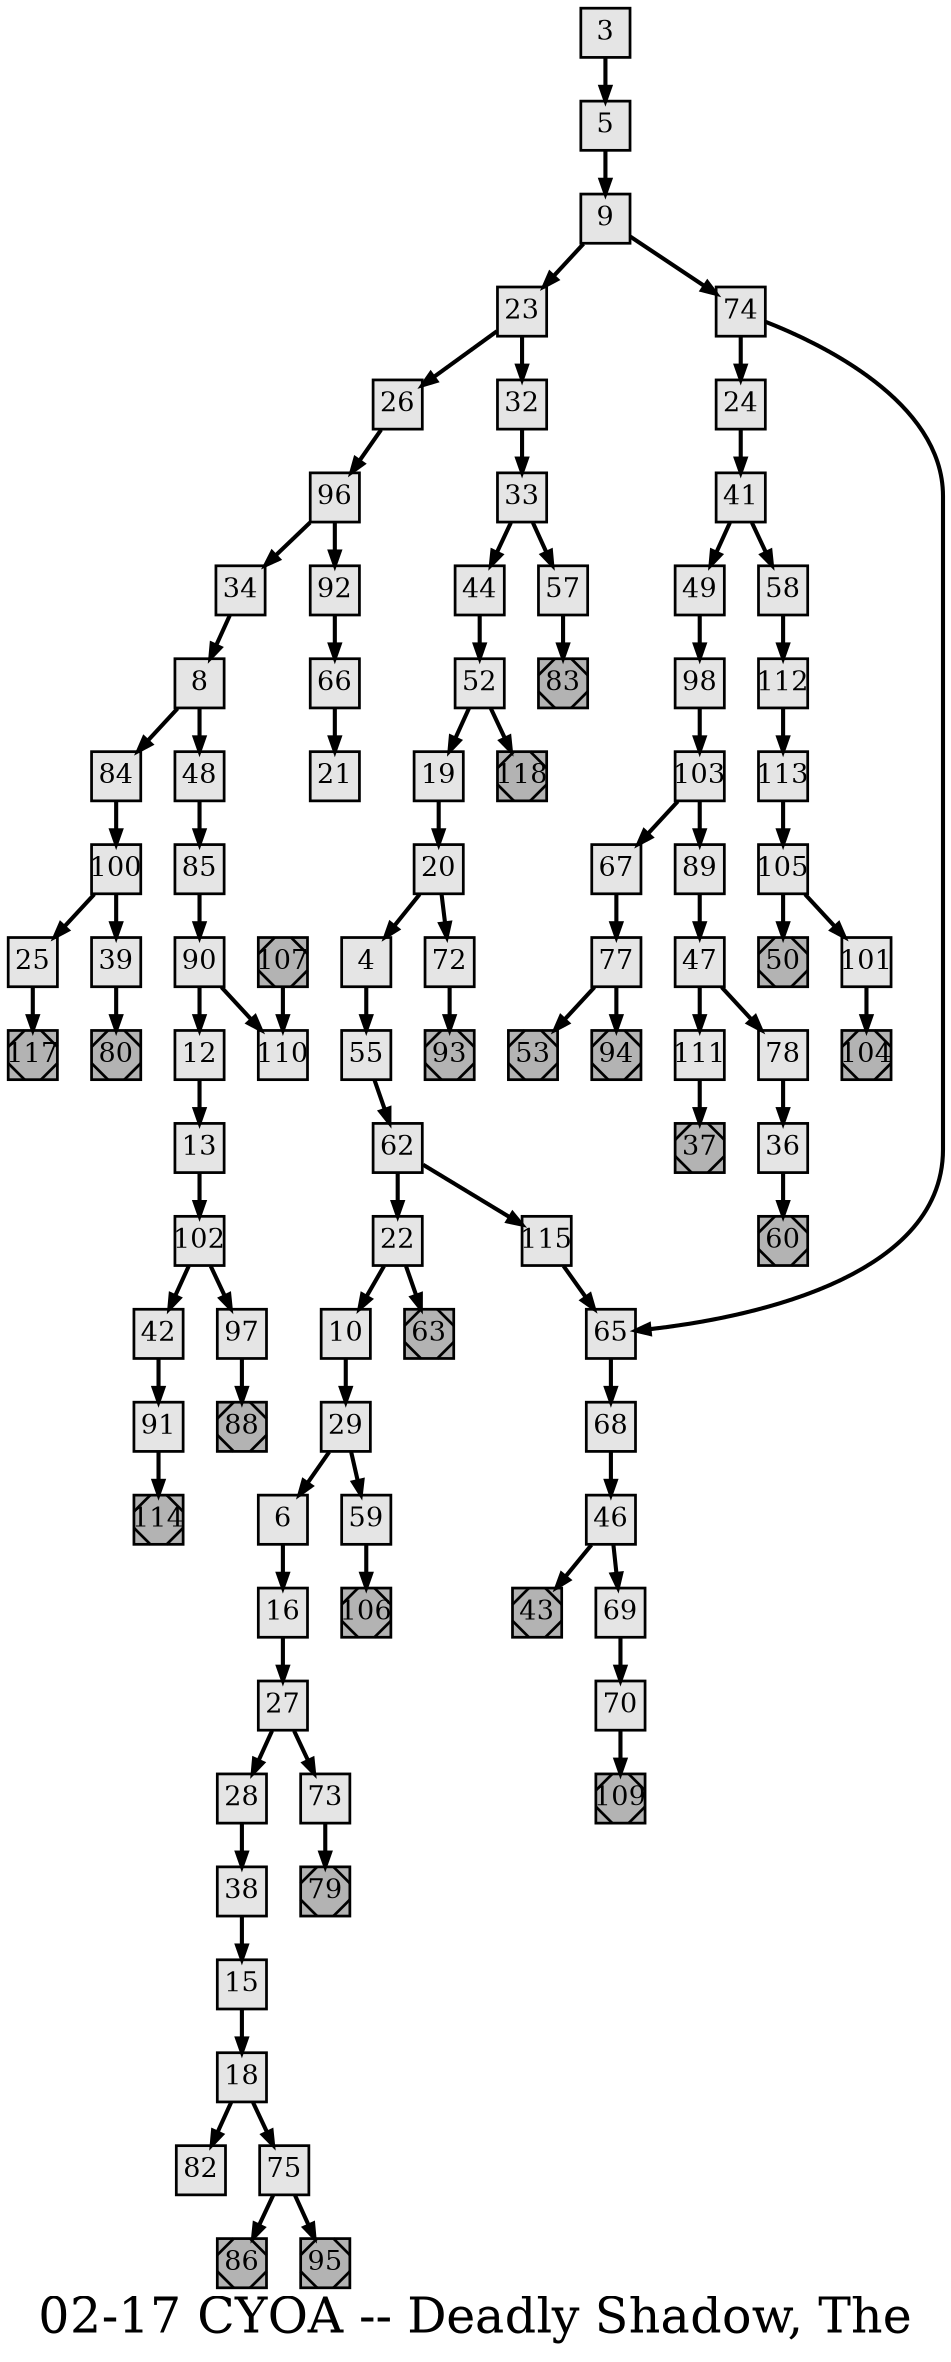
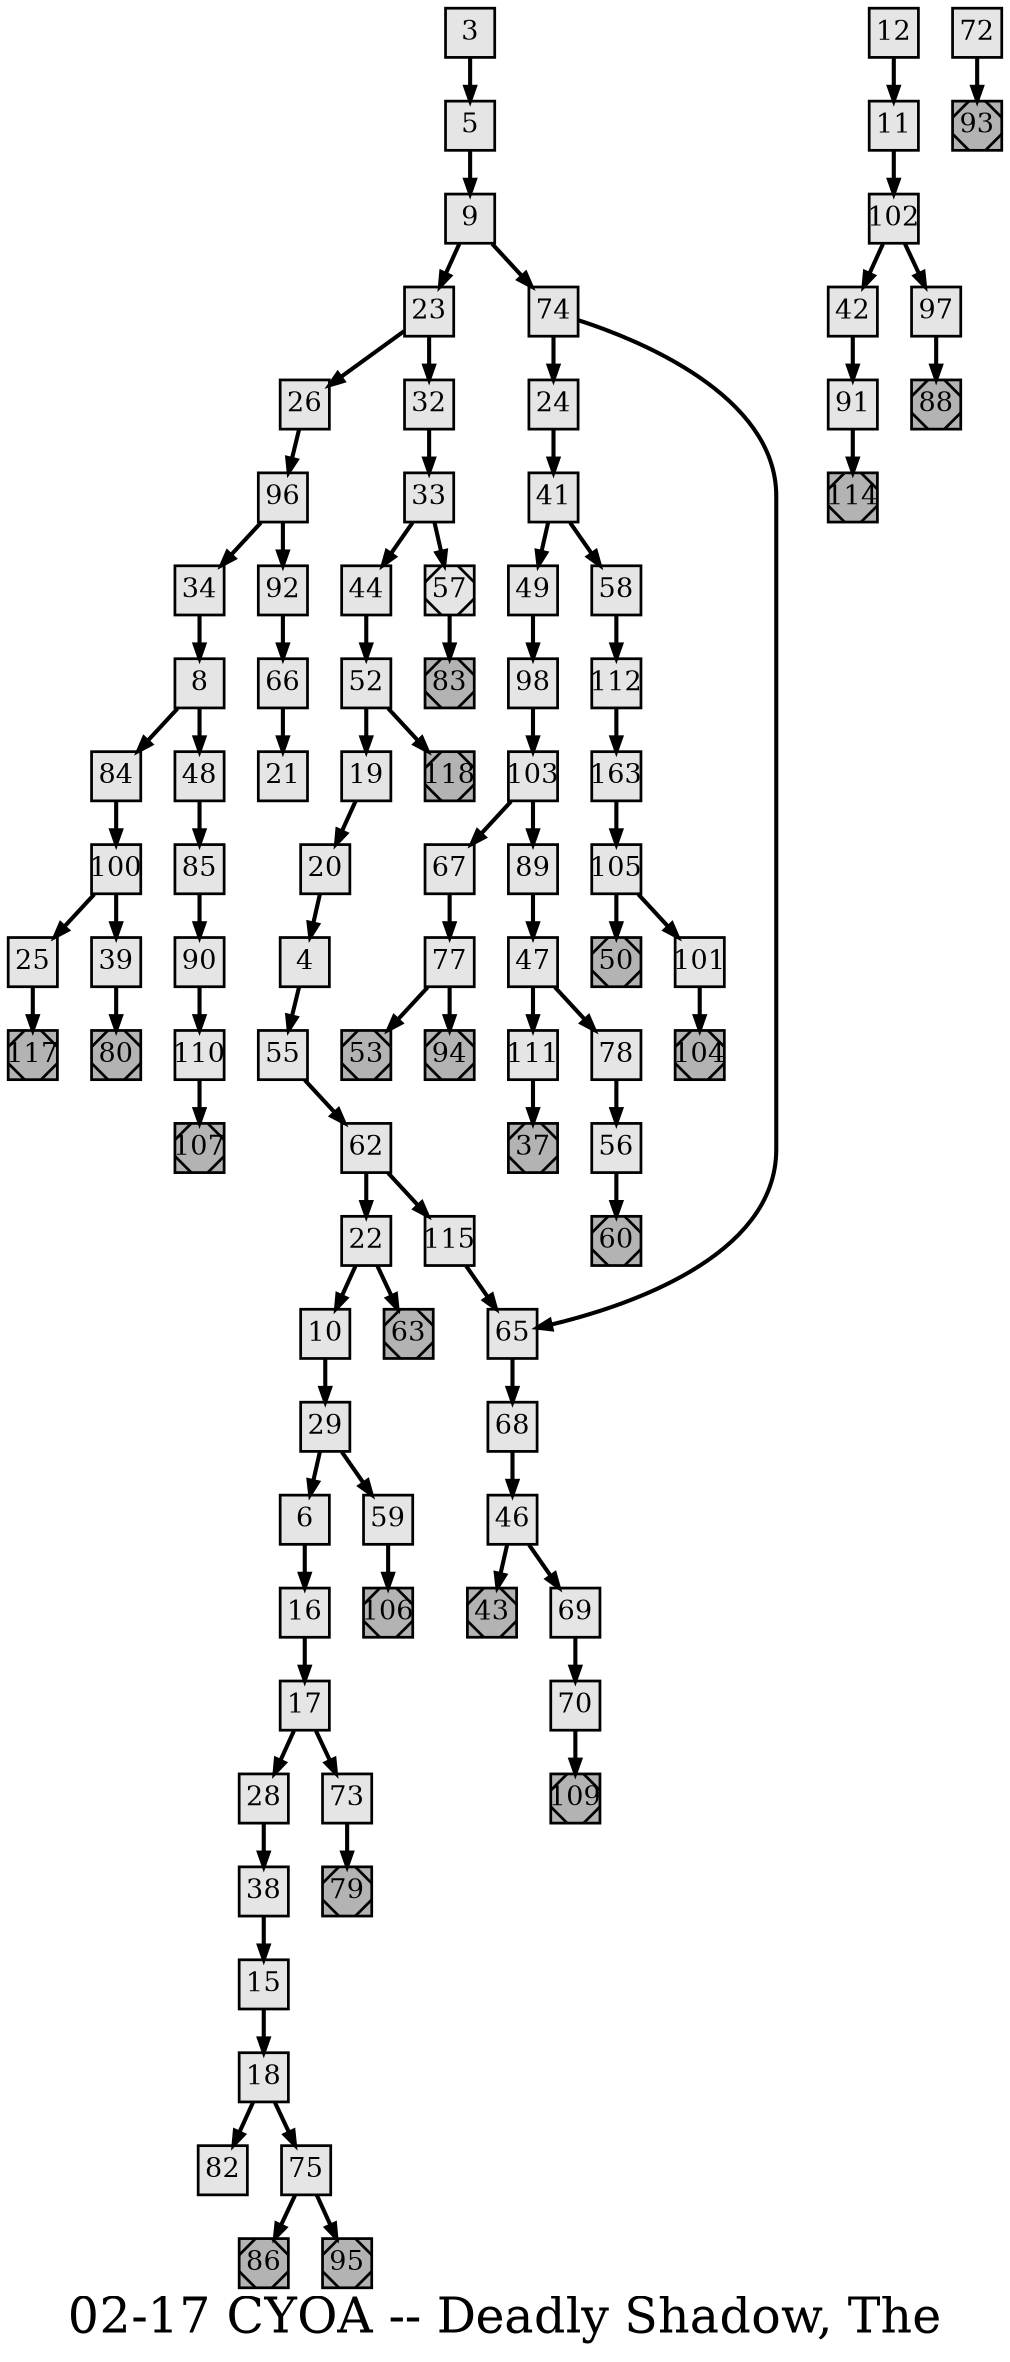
(563, 590) -> (450, 590)
(783, 776) -> (616, 776)
(443, 909) -> none
(200, 1002) -> none
(283, 1002) -> (200, 1095)
(200, 1148) -> (894, 126)
(783, 1148) -> (616, 1148)
(283, 1706) -> (305, 1706)
